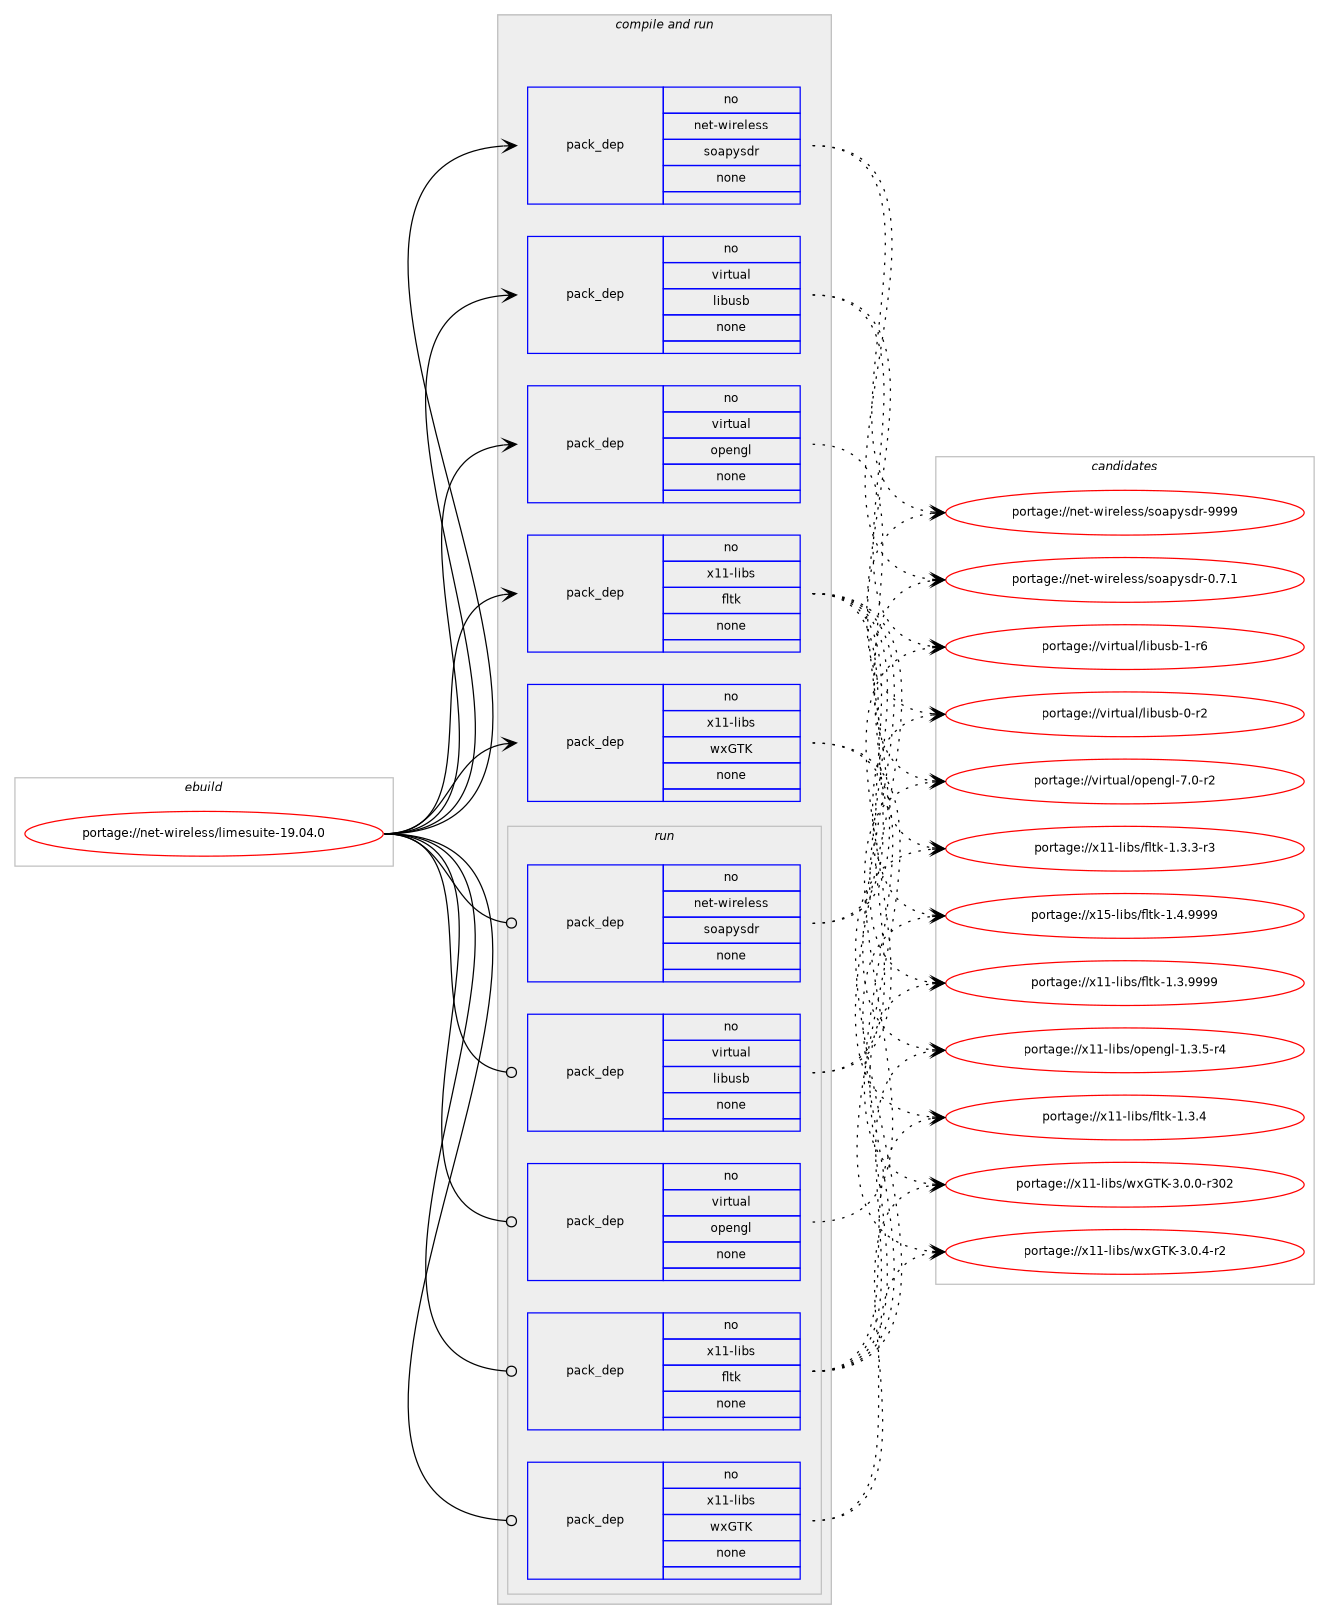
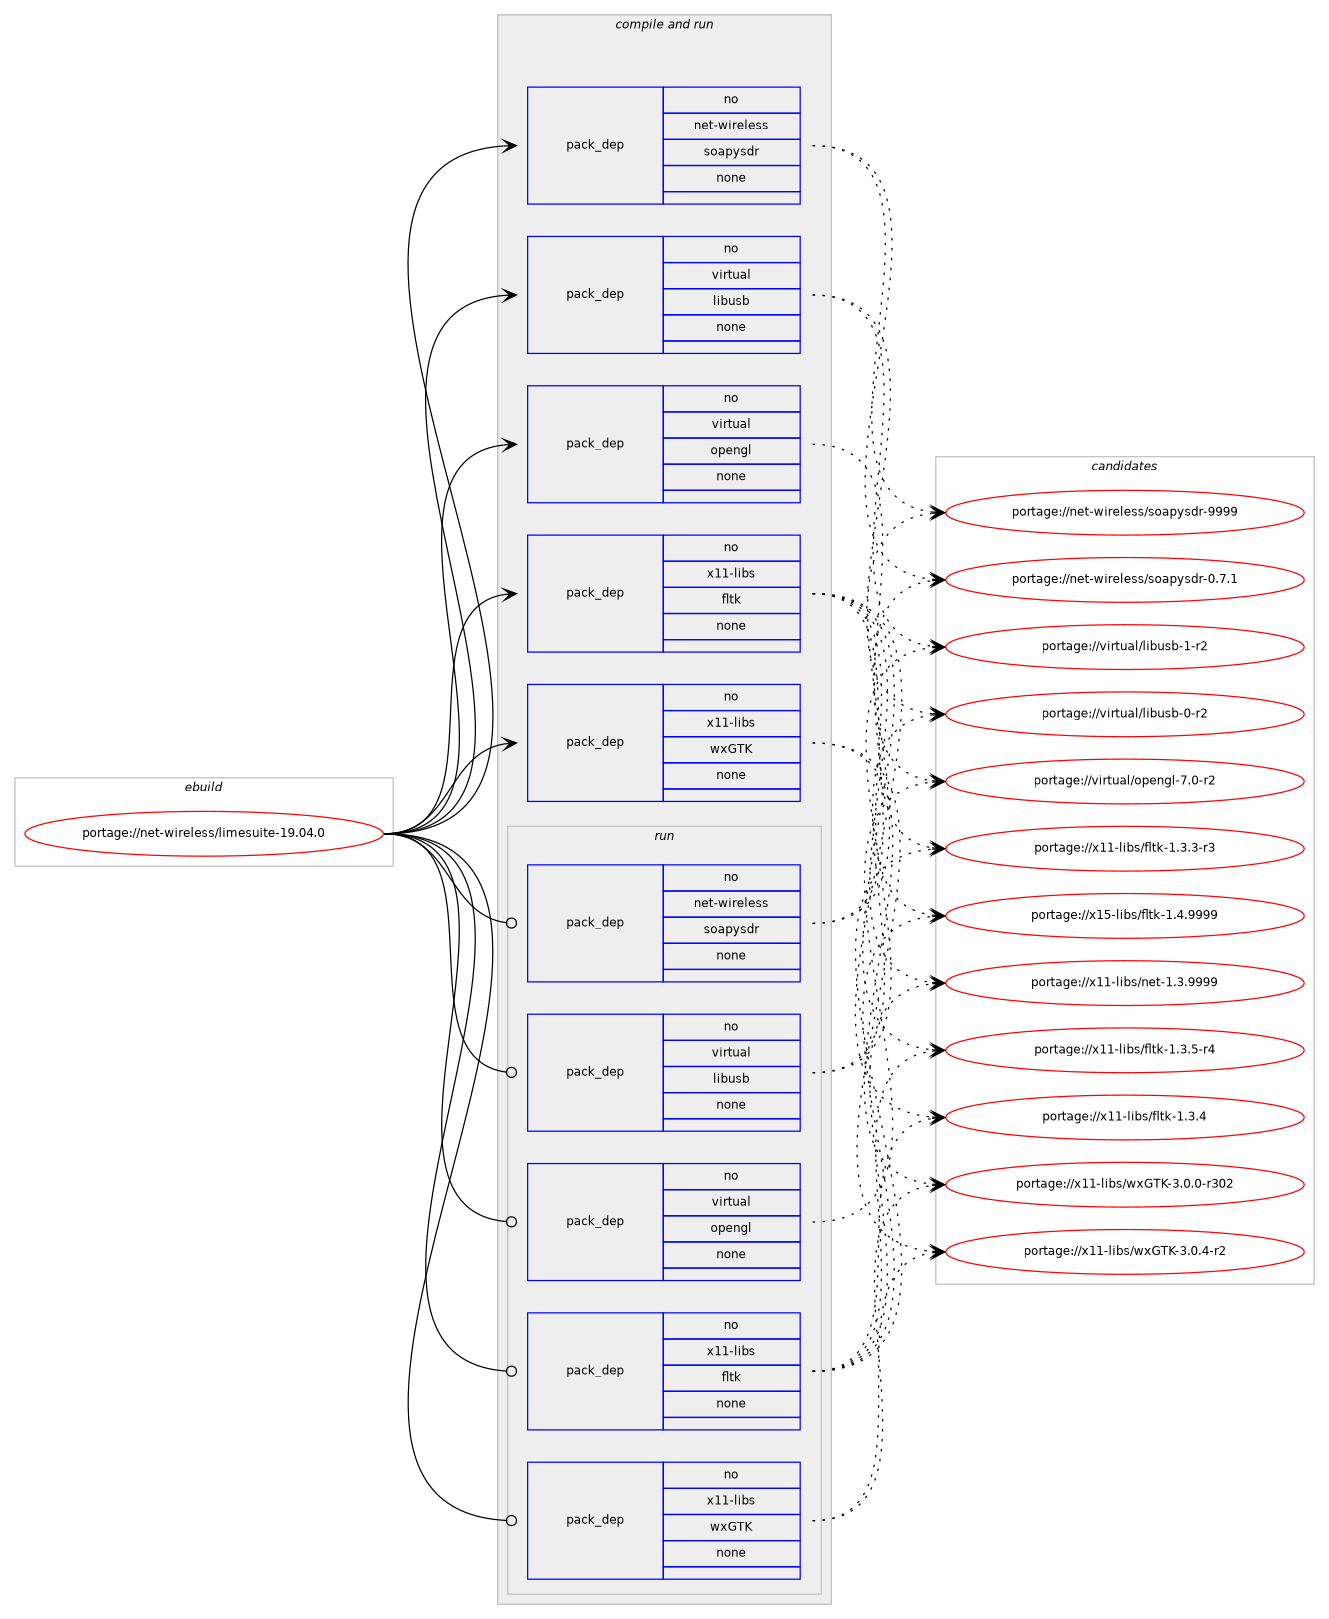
(1125, 647) -> (1125, 647)
(1125, 983) -> (1125, 983)
(1125, 1050) -> (1125, 1050)
